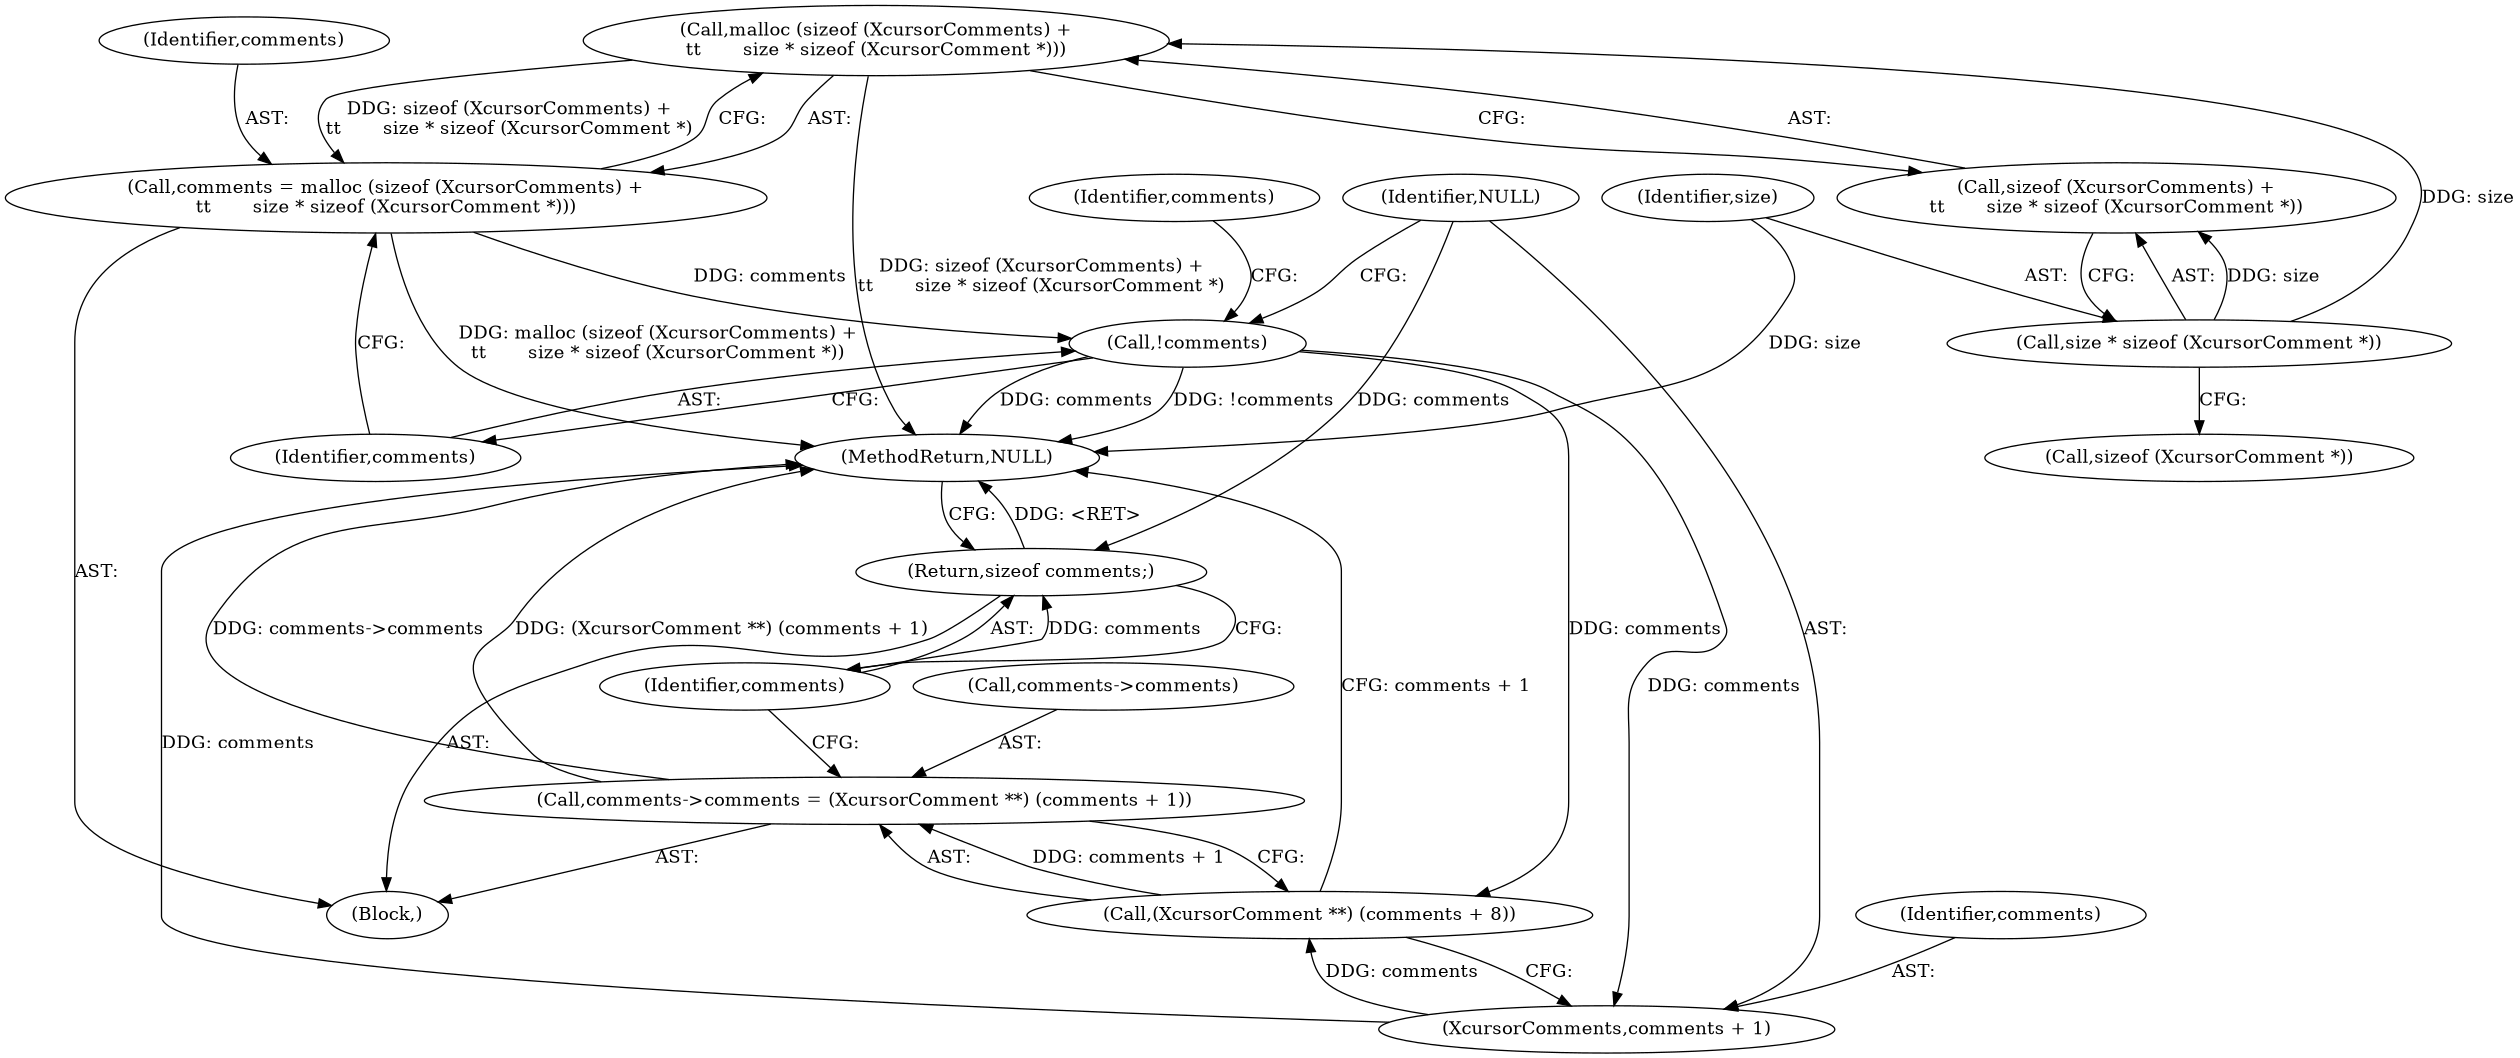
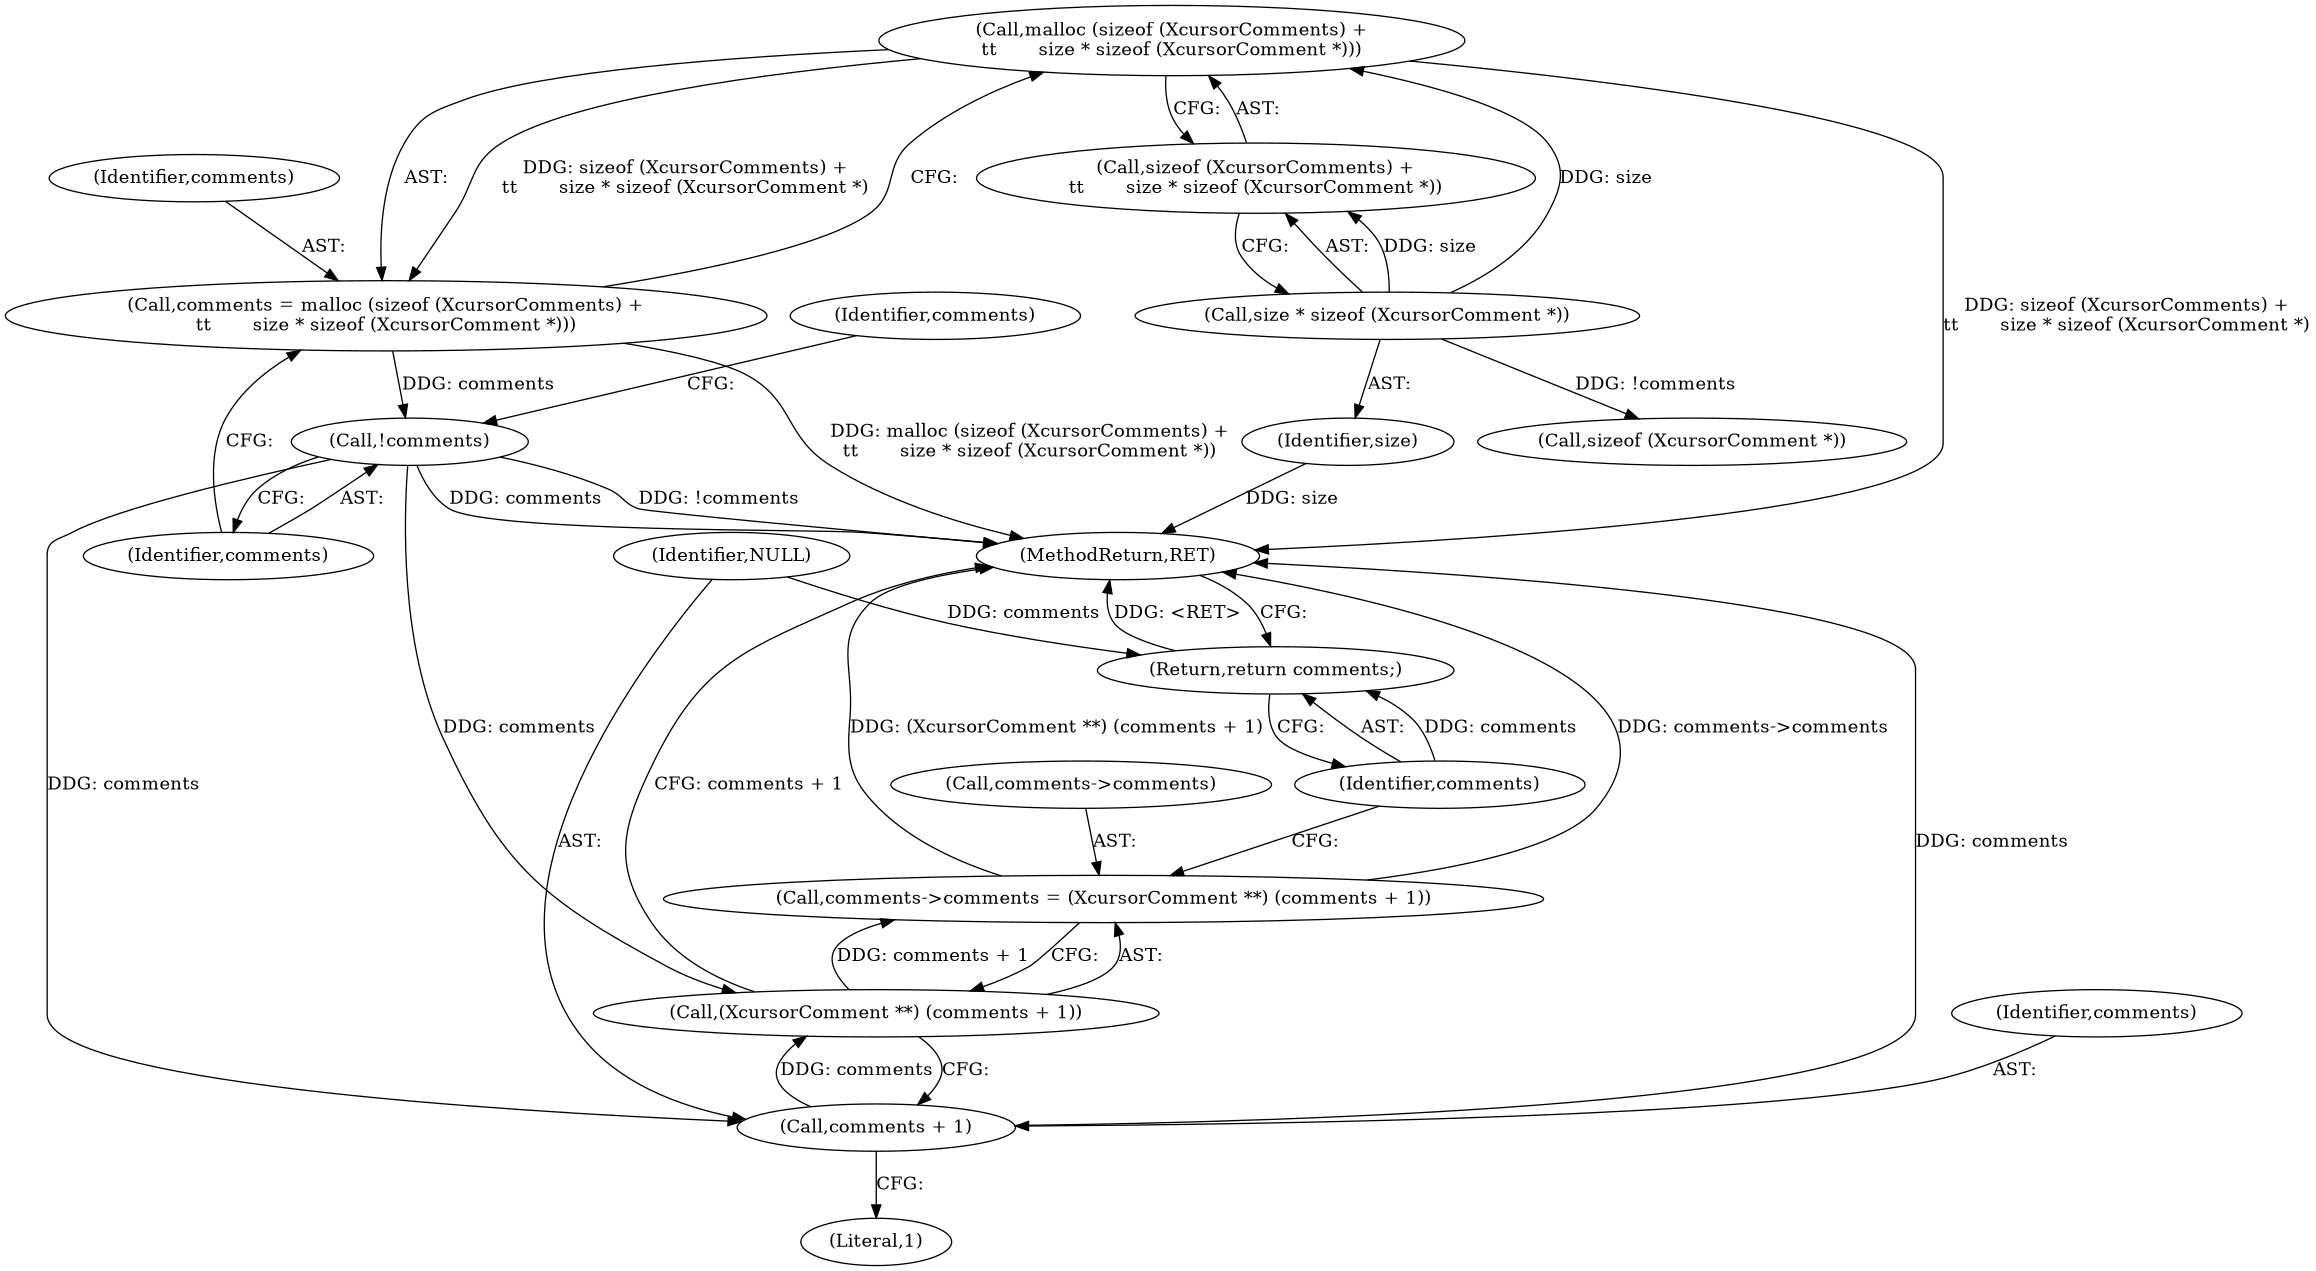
(1934, 270) -> (1370, 372)
(1342, 271) -> none
(2226, 401) -> (1656, 385)
(947, 458) -> (1118, 556)
(1031, 572) -> (1276, 670)
(387, 915) -> none
(1310, 915) -> (876, 1013)
(1607, 1029) -> (876, 1128)
none -> (876, 1242)
